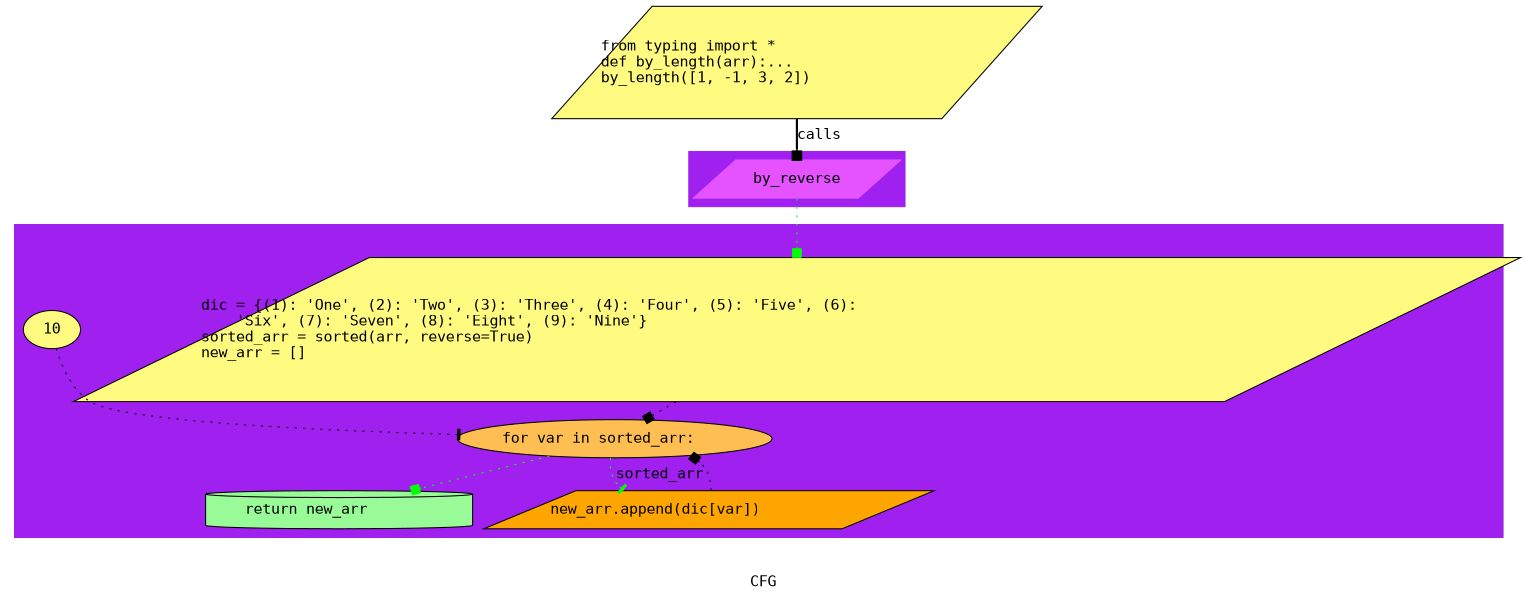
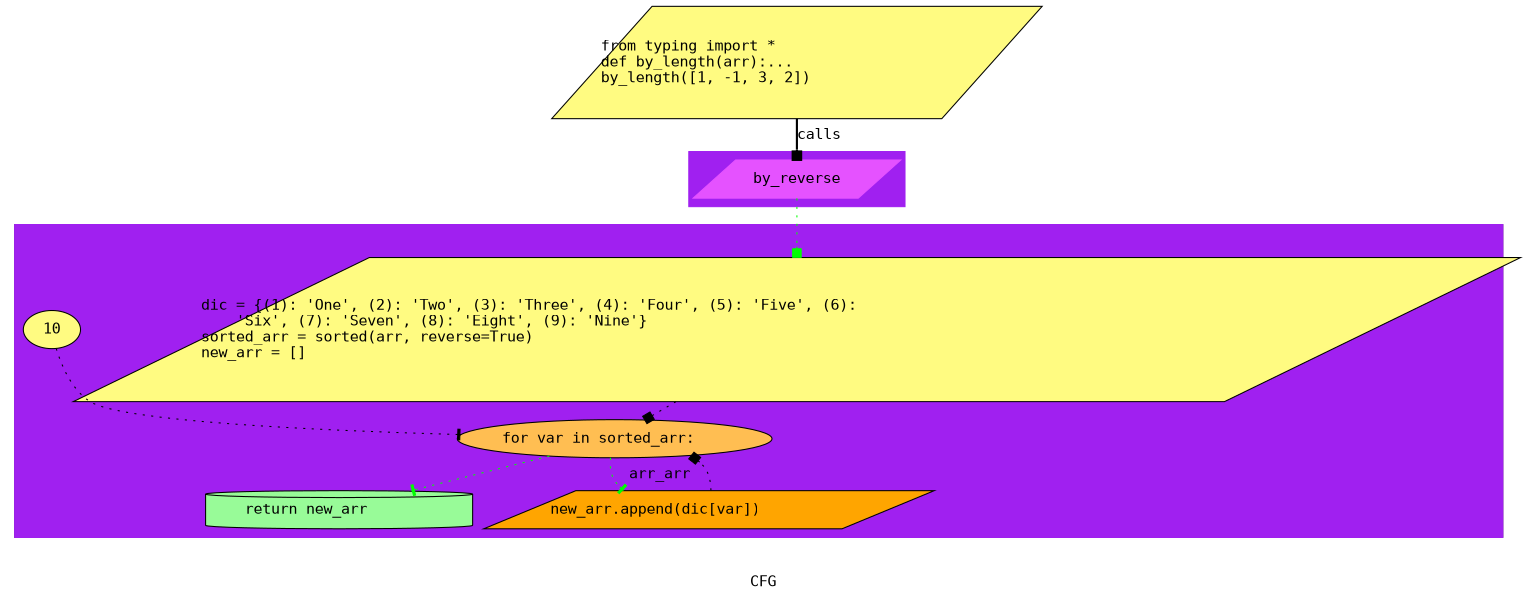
(483, 473) -> (483, 473)
(660, 474) -> (660, 474)
